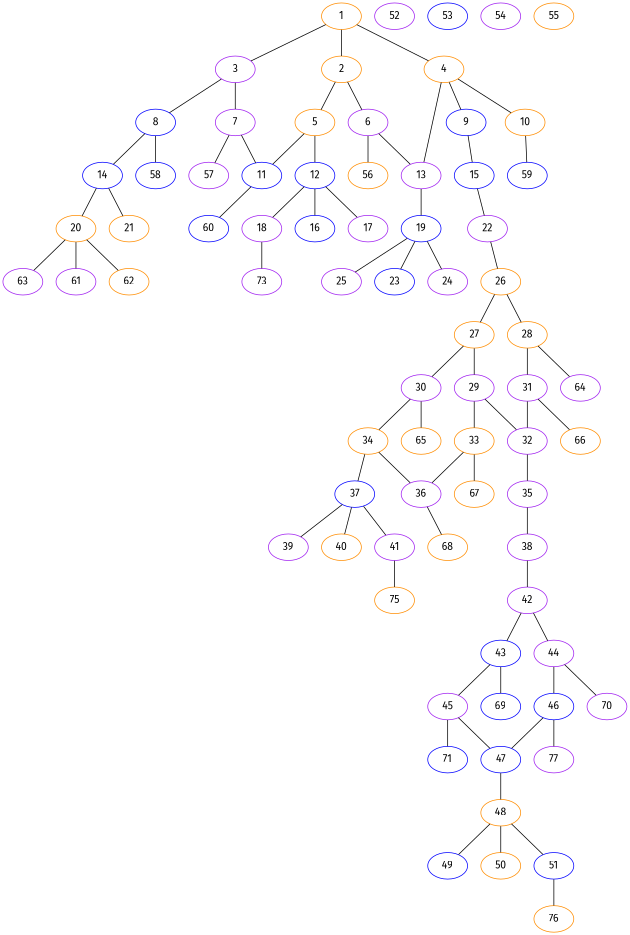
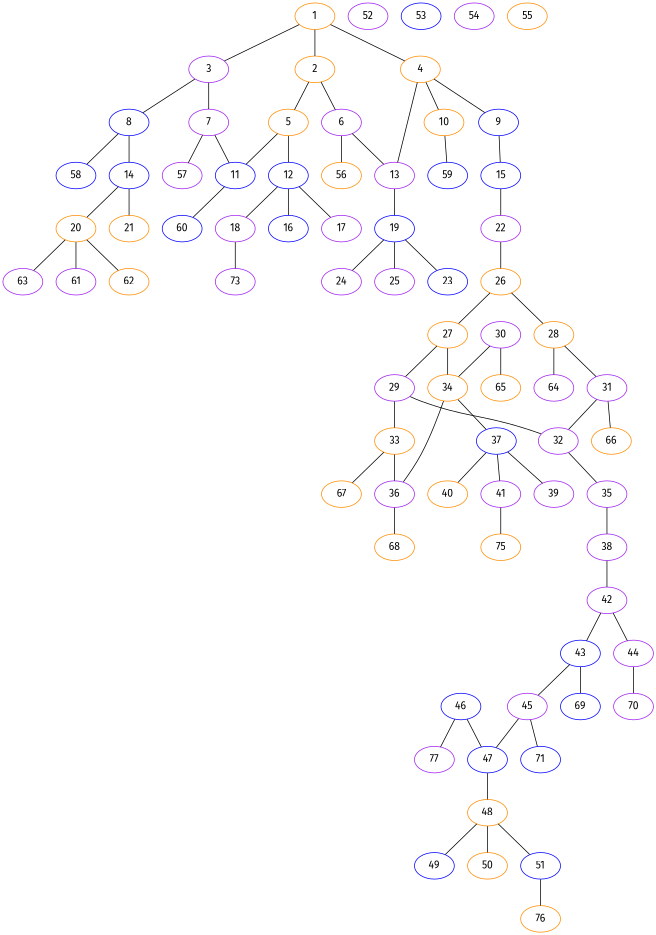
(448, 361) -> (448, 361)
(554, 680) -> none
